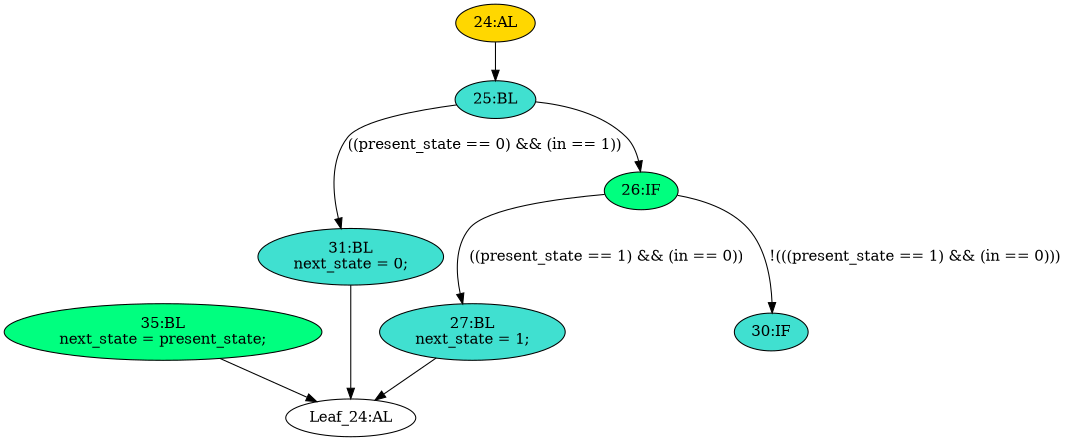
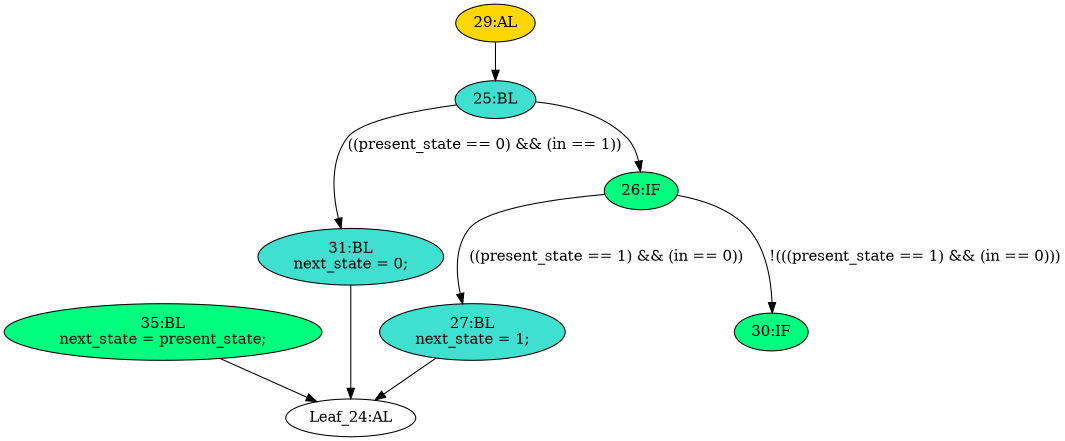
(495, 23) -> (495, 23)
(771, 332) -> (771, 332)
